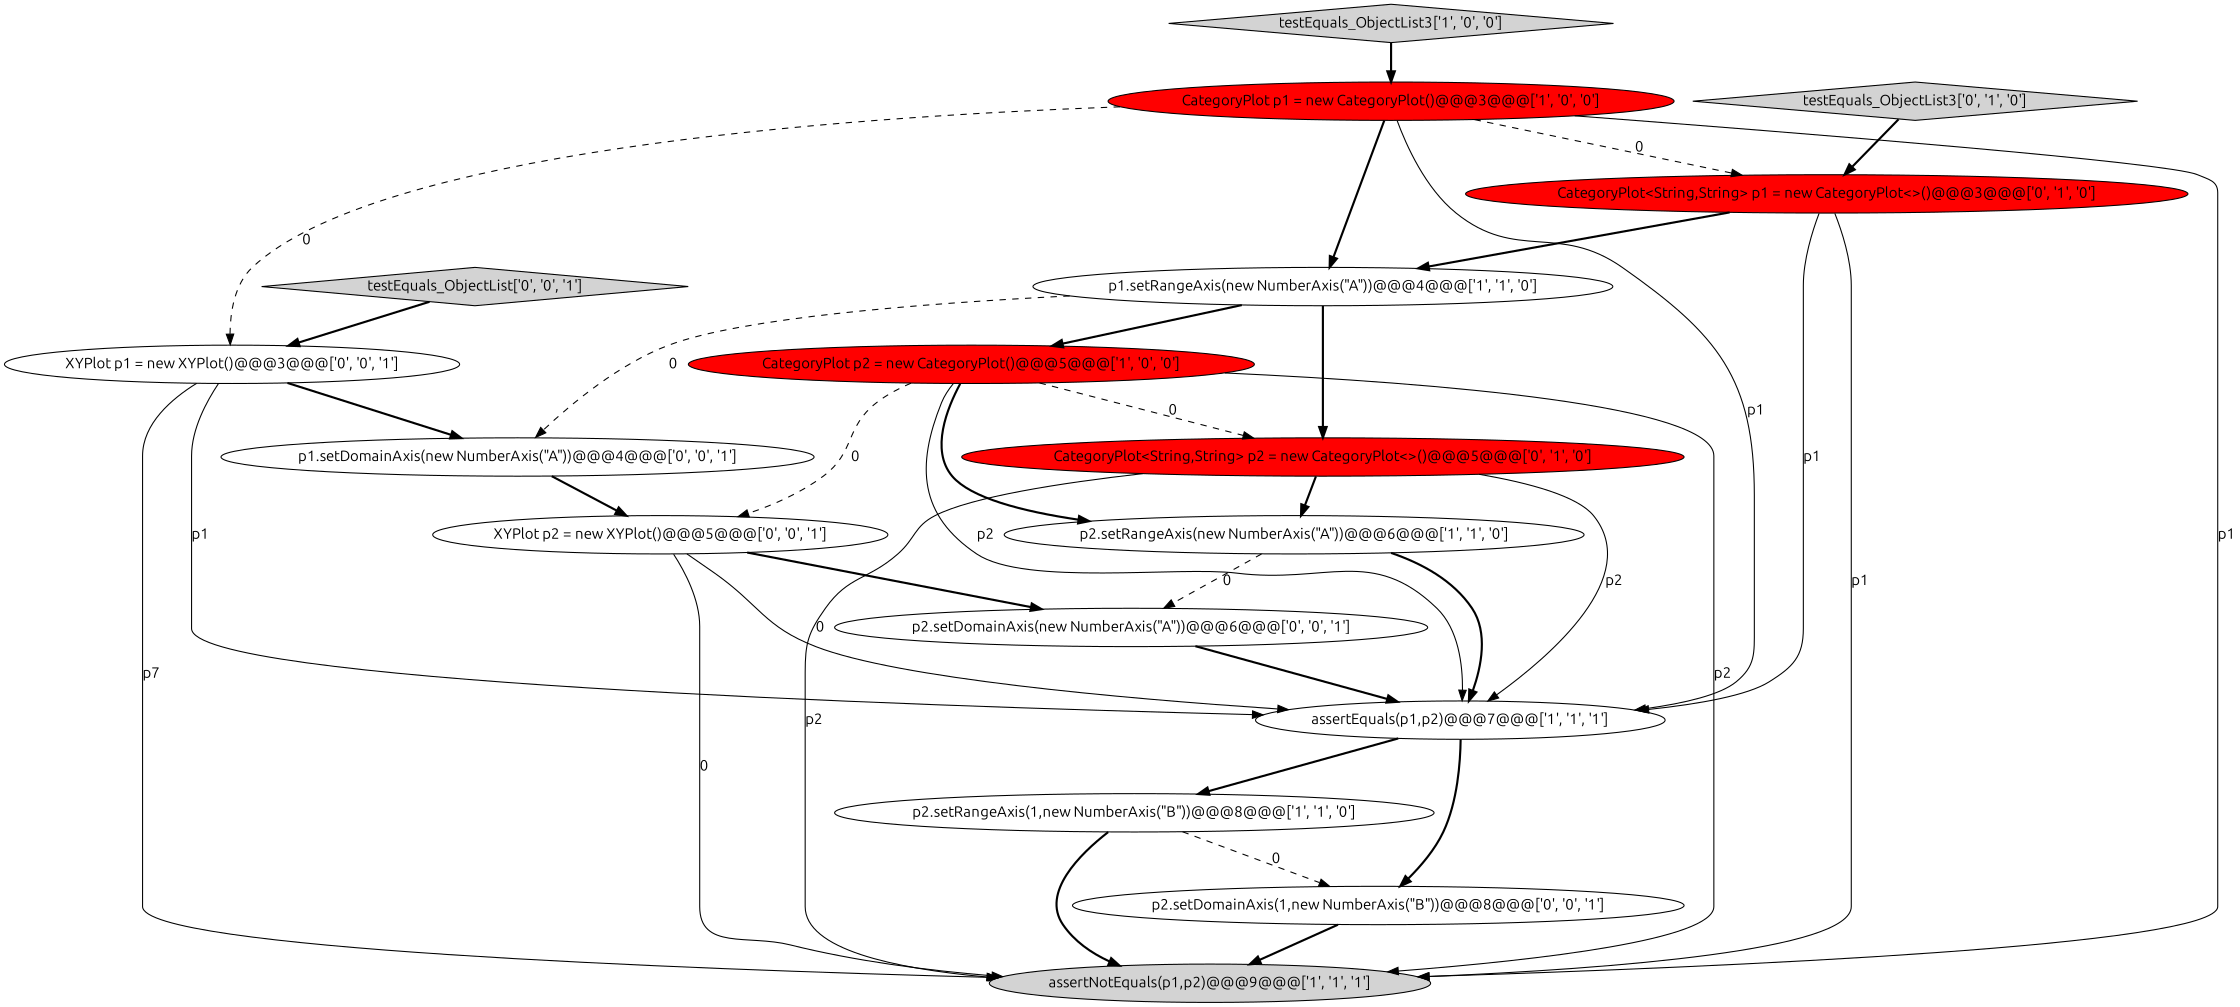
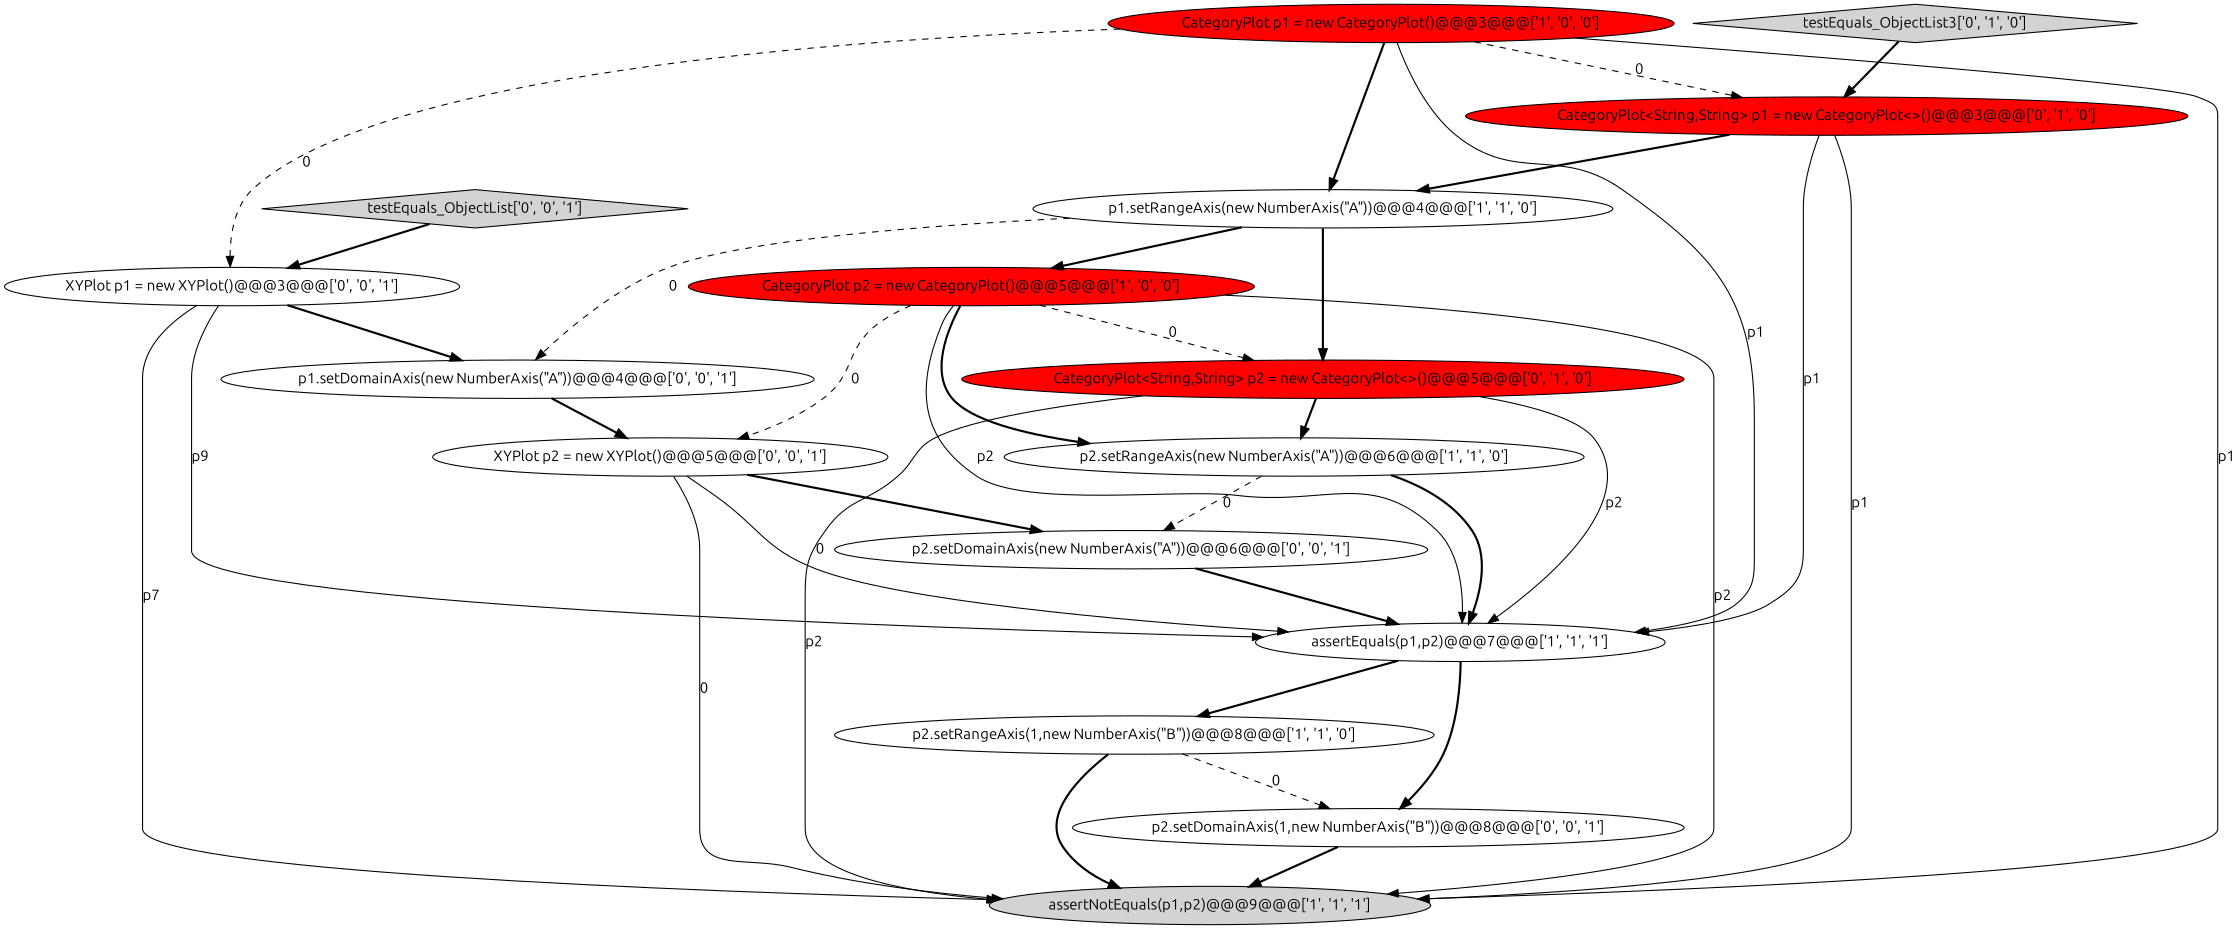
(1391, 23) -> none
(201, 535) -> (201, 457)
